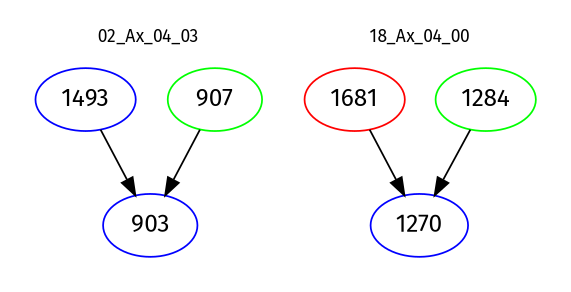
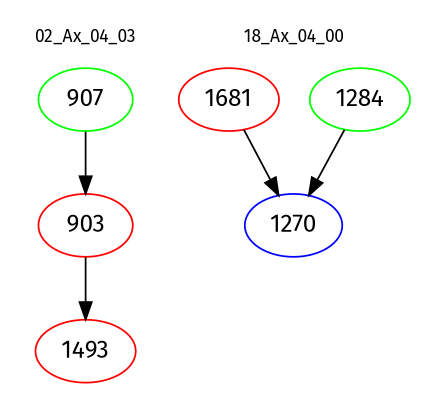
(86, 100) -> (86, 351)
(114, 155) -> (86, 280)
(150, 225) -> (86, 225)
